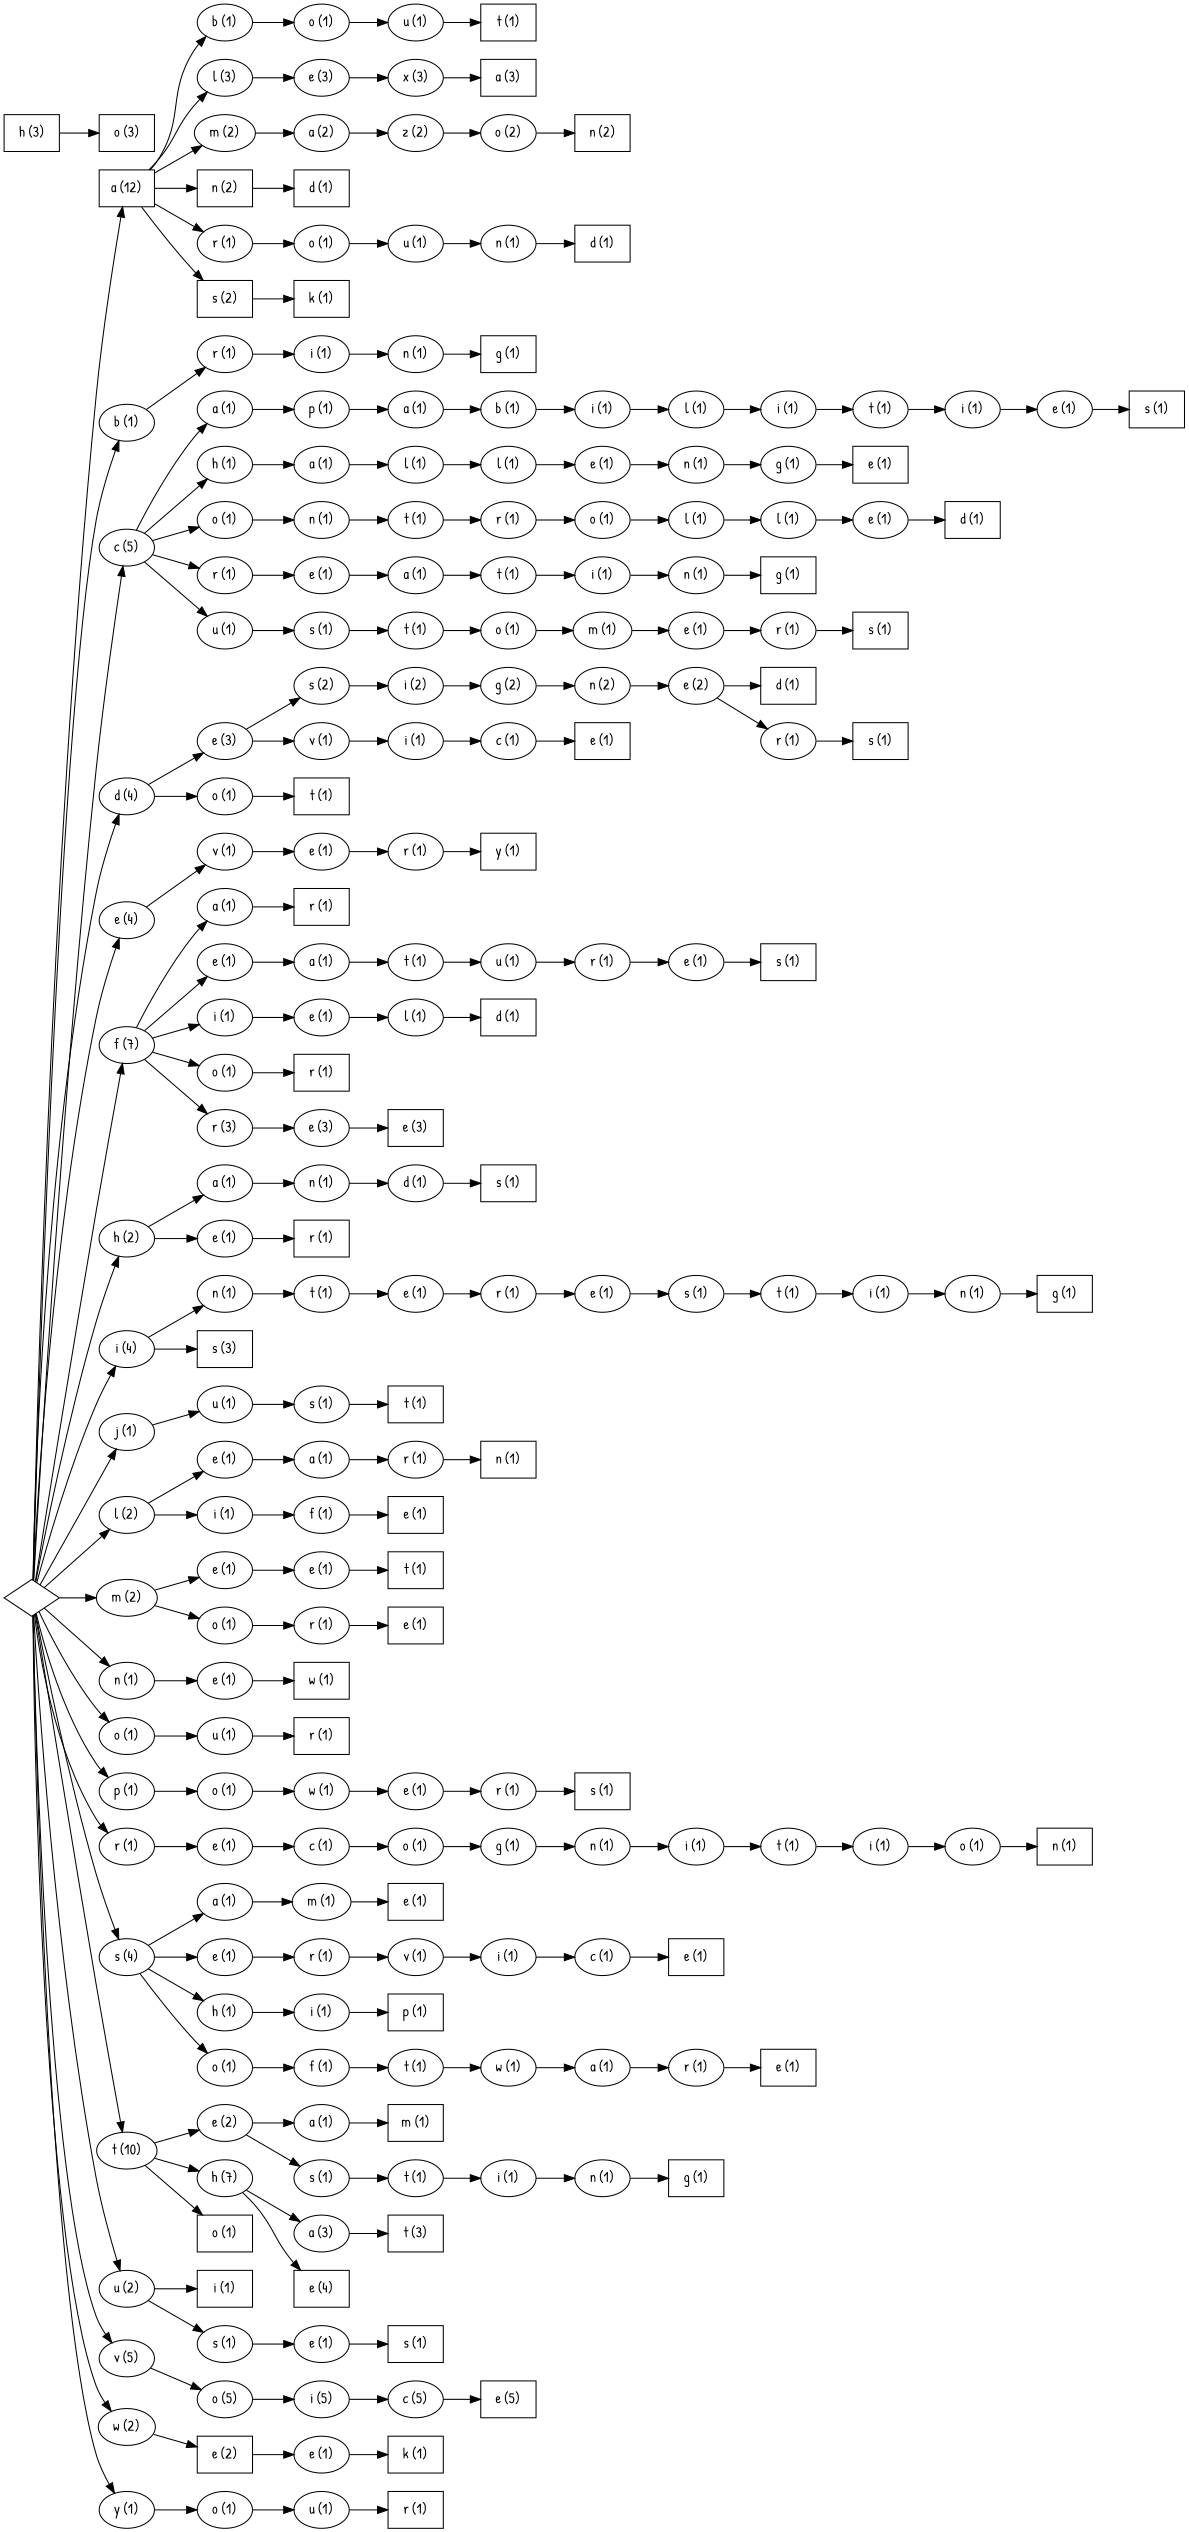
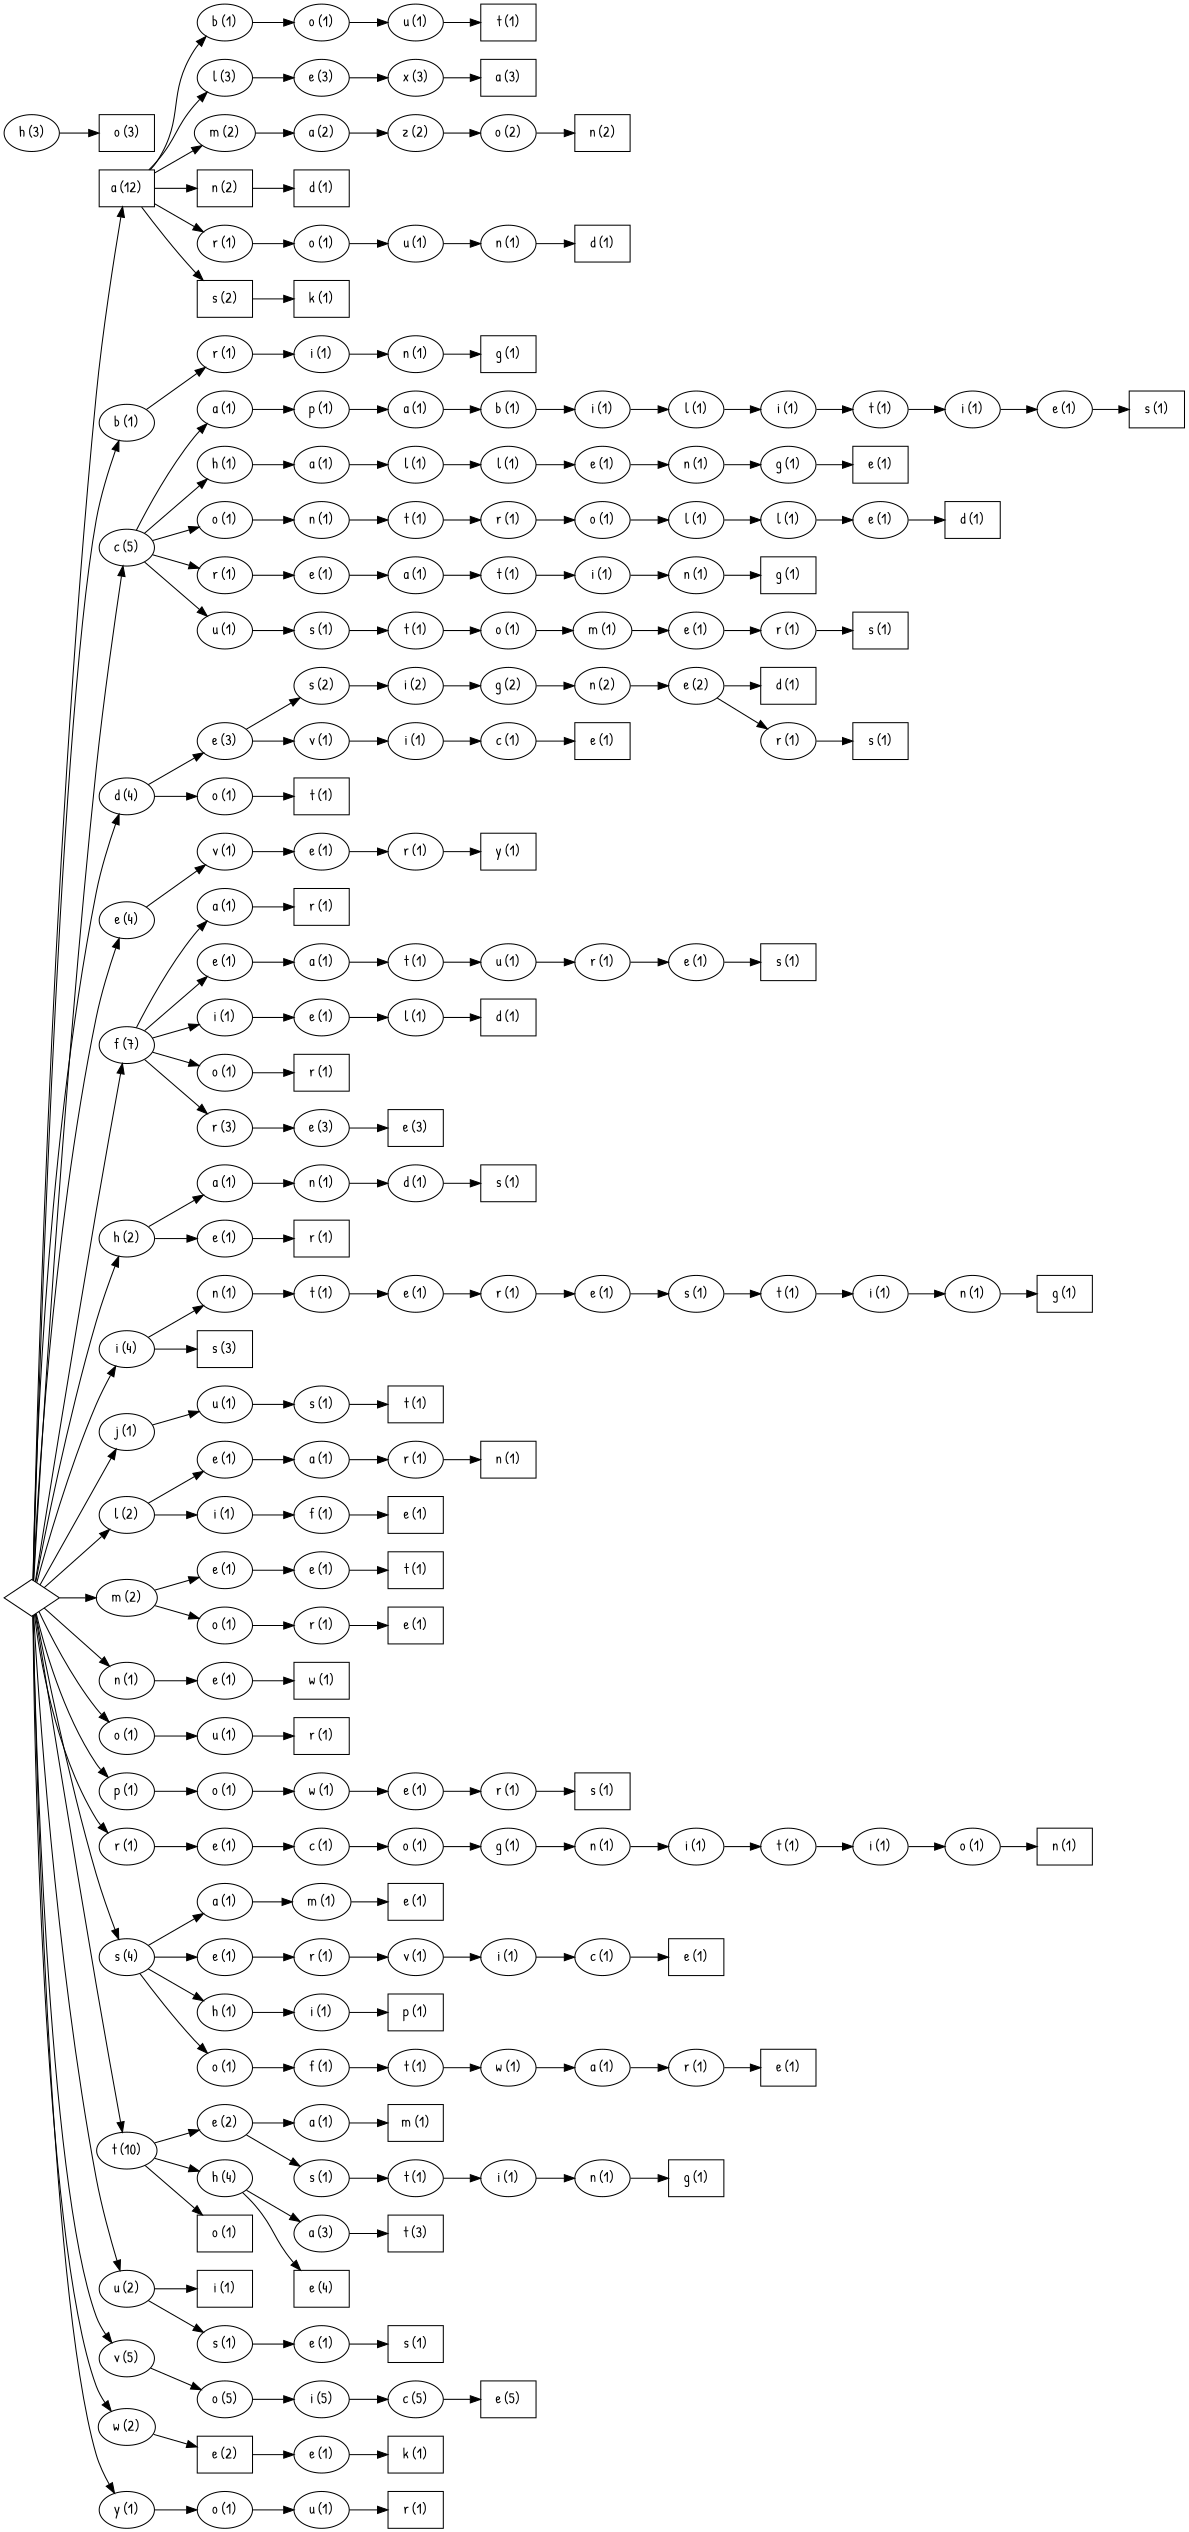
(32, 133) -> (32, 133)
(225, 2178) -> (225, 2178)
